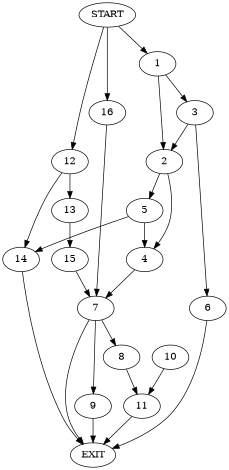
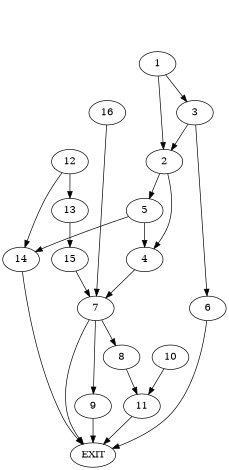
(107, 15) -> none
